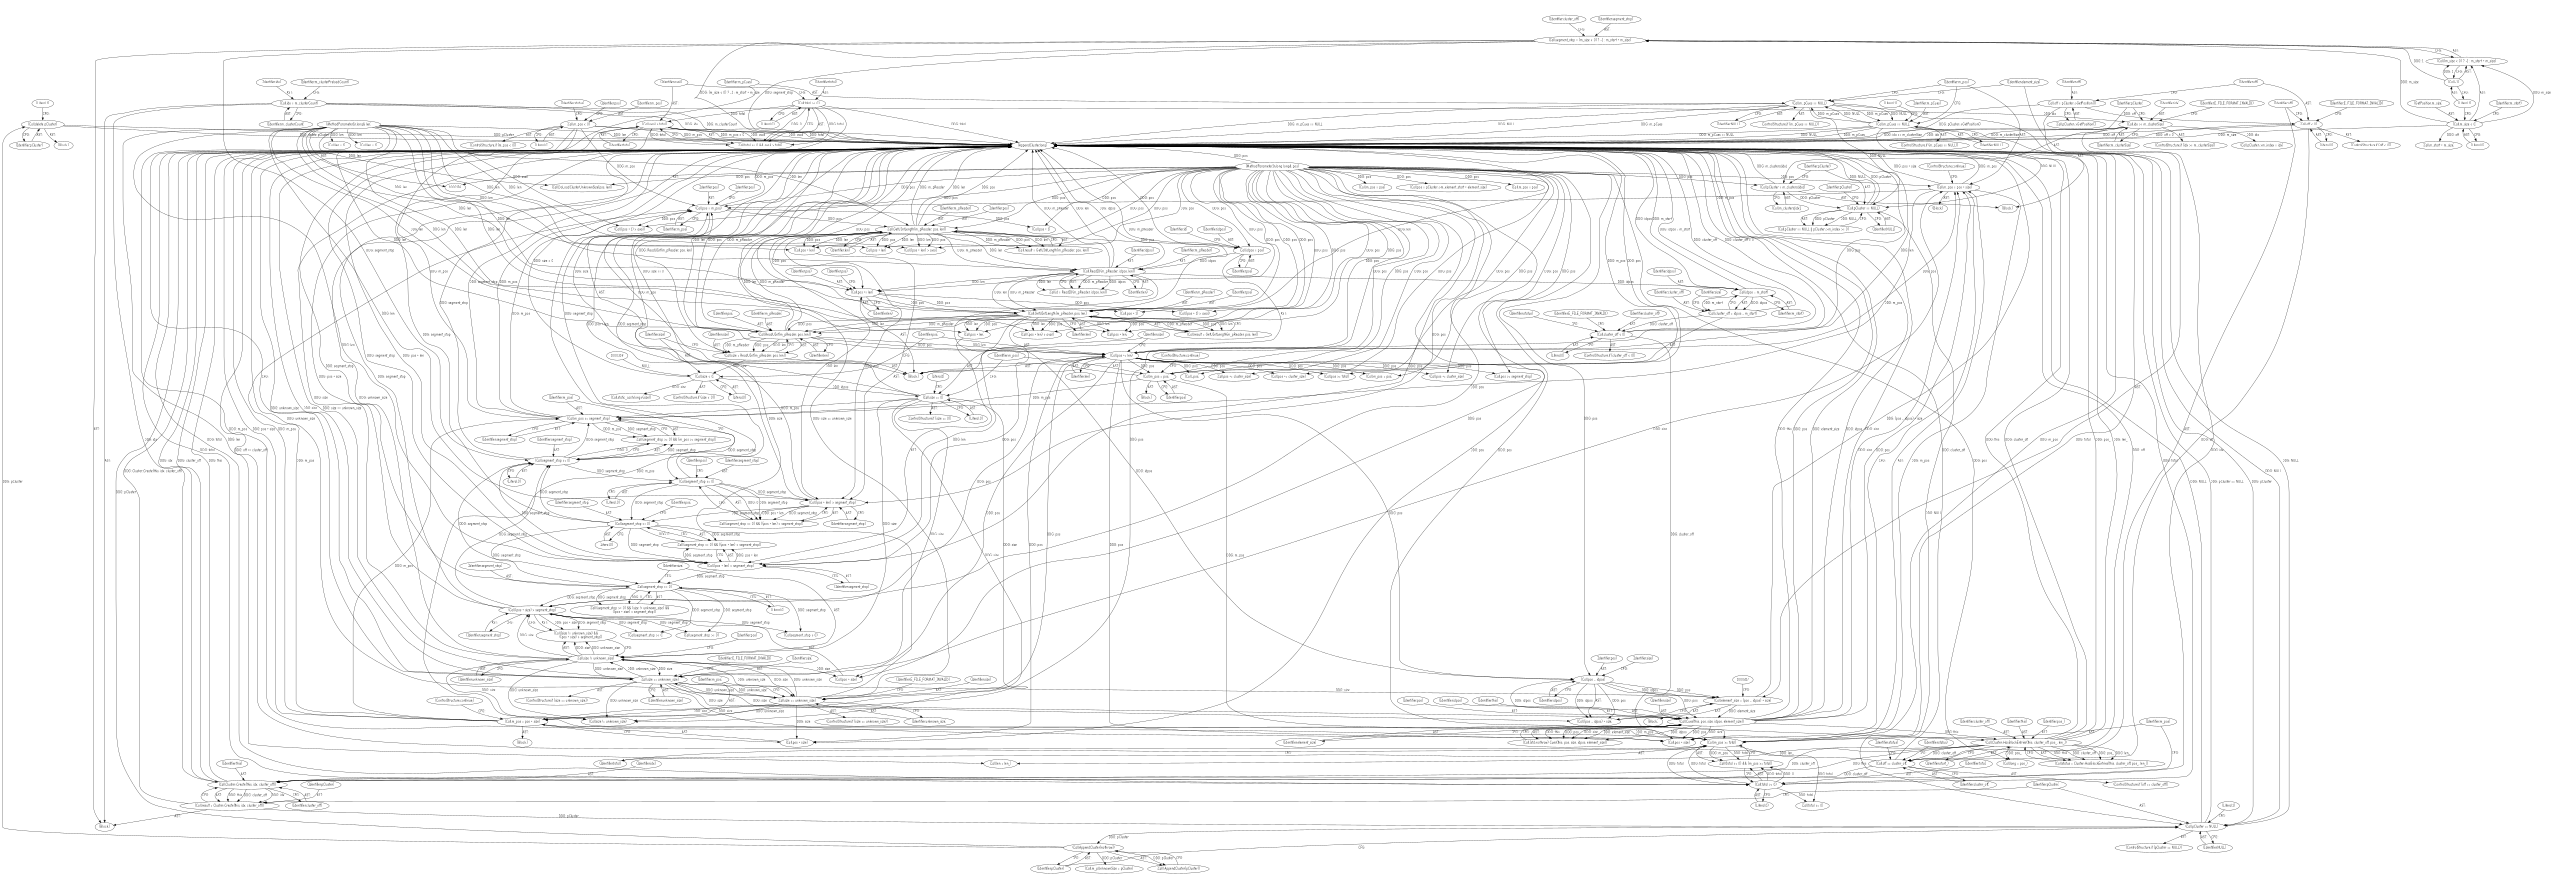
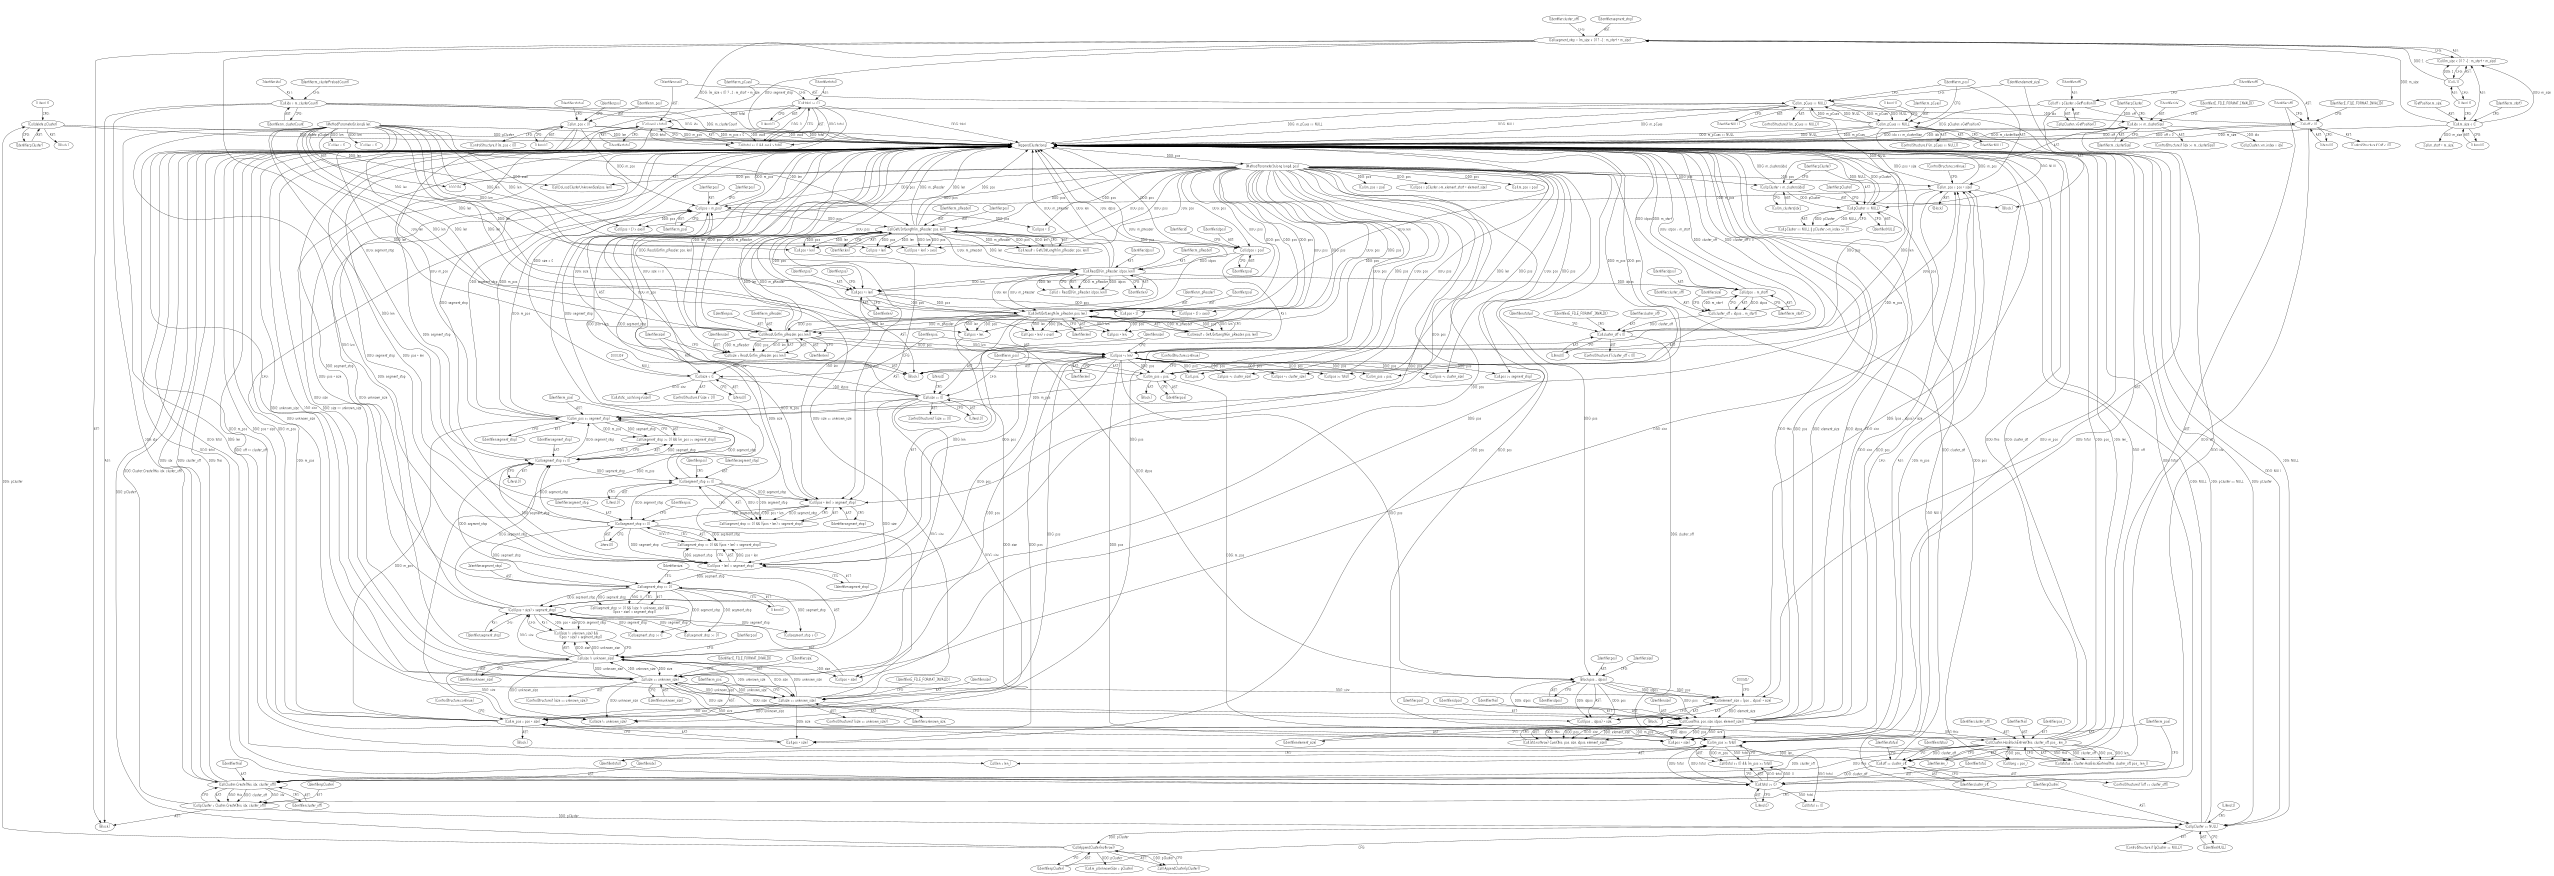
(2069, 114) -> (2069, 114)
(530, 135) -> (530, 135)
(2453, 135) -> (2453, 135)
(1157, 149) -> (1147, 156)
(1503, 272) -> (1503, 272)
(792, 345) -> (792, 345)
(1593, 680) -> (1593, 680)
(1937, 764) -> (1937, 764)
(230, 806) -> (230, 806)
